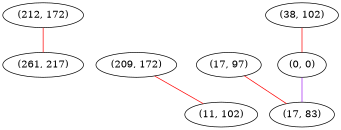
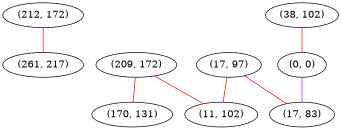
none -> (225, 90)
none -> (132, 115)
